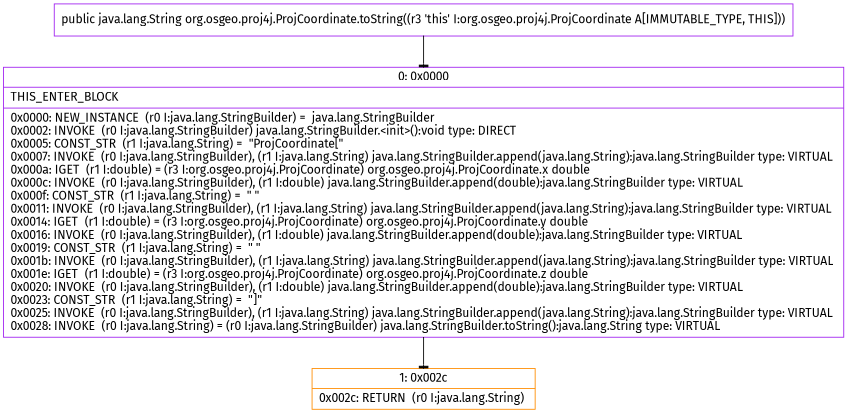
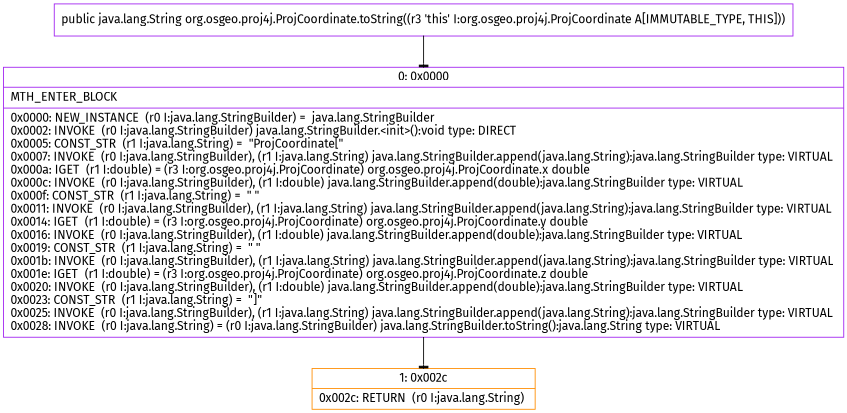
(65, 97) -> (64, 97)
